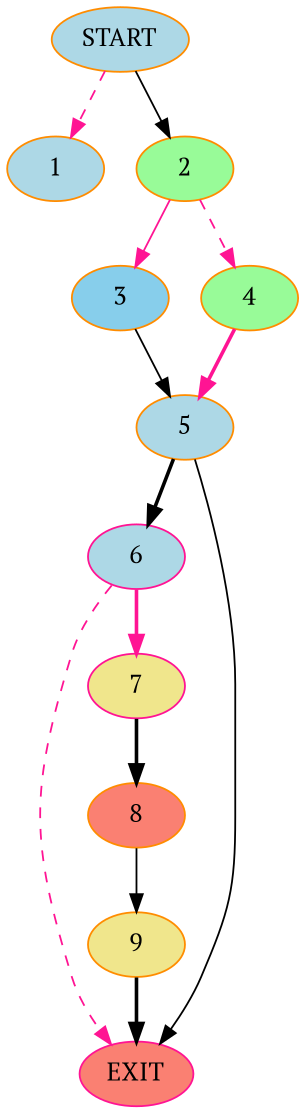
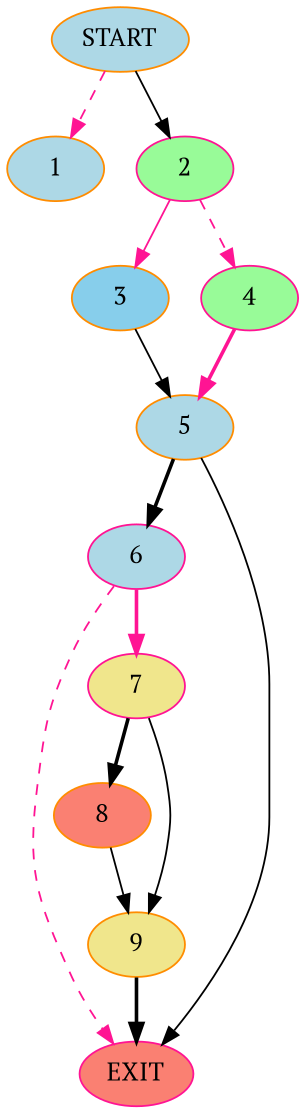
(185, 169) -> (185, 169)
(250, 298) -> (250, 298)
none -> (170, 806)
